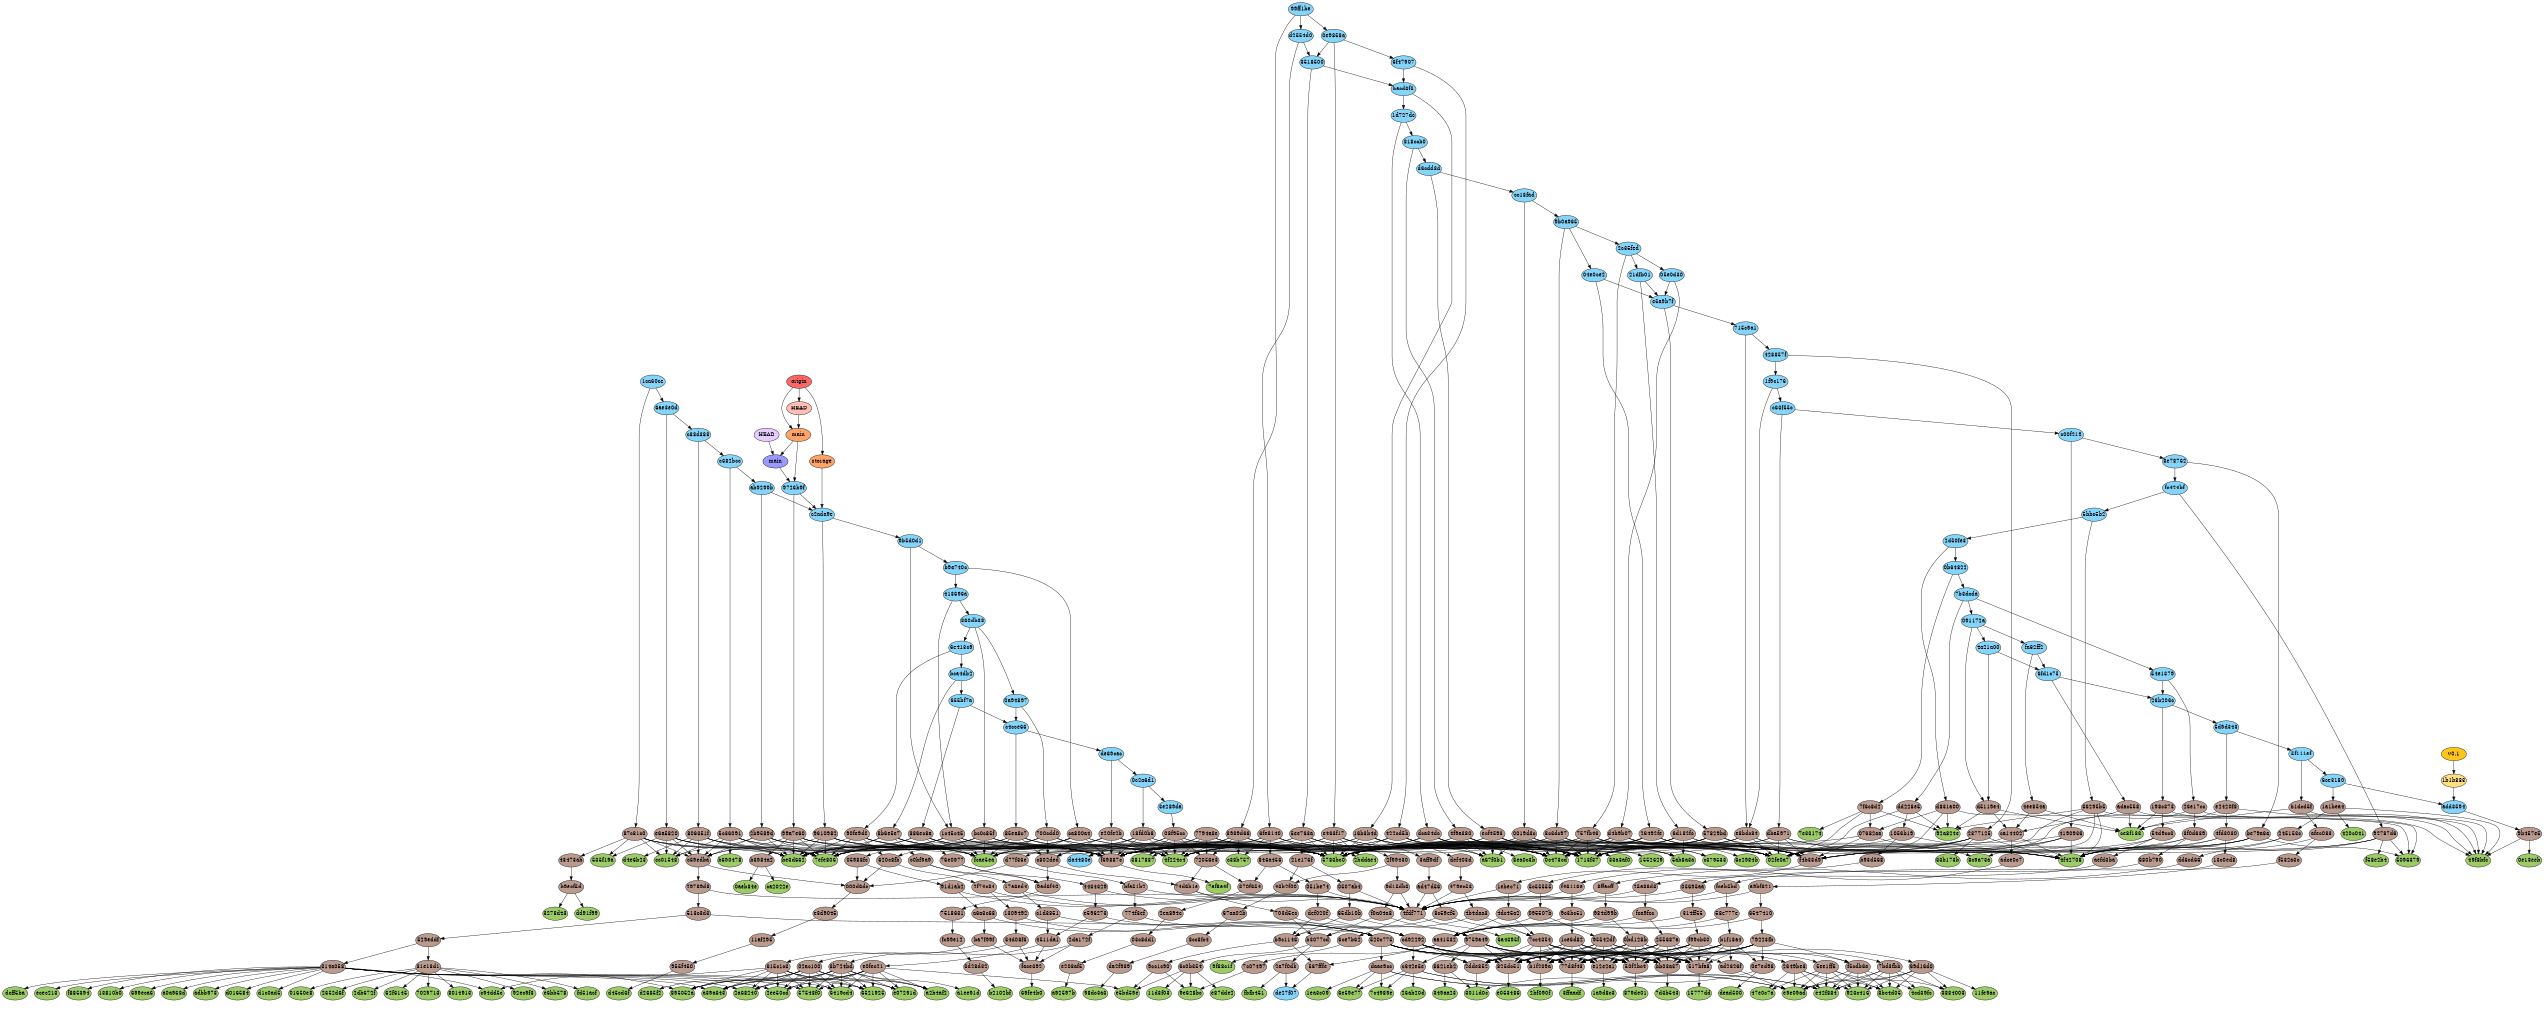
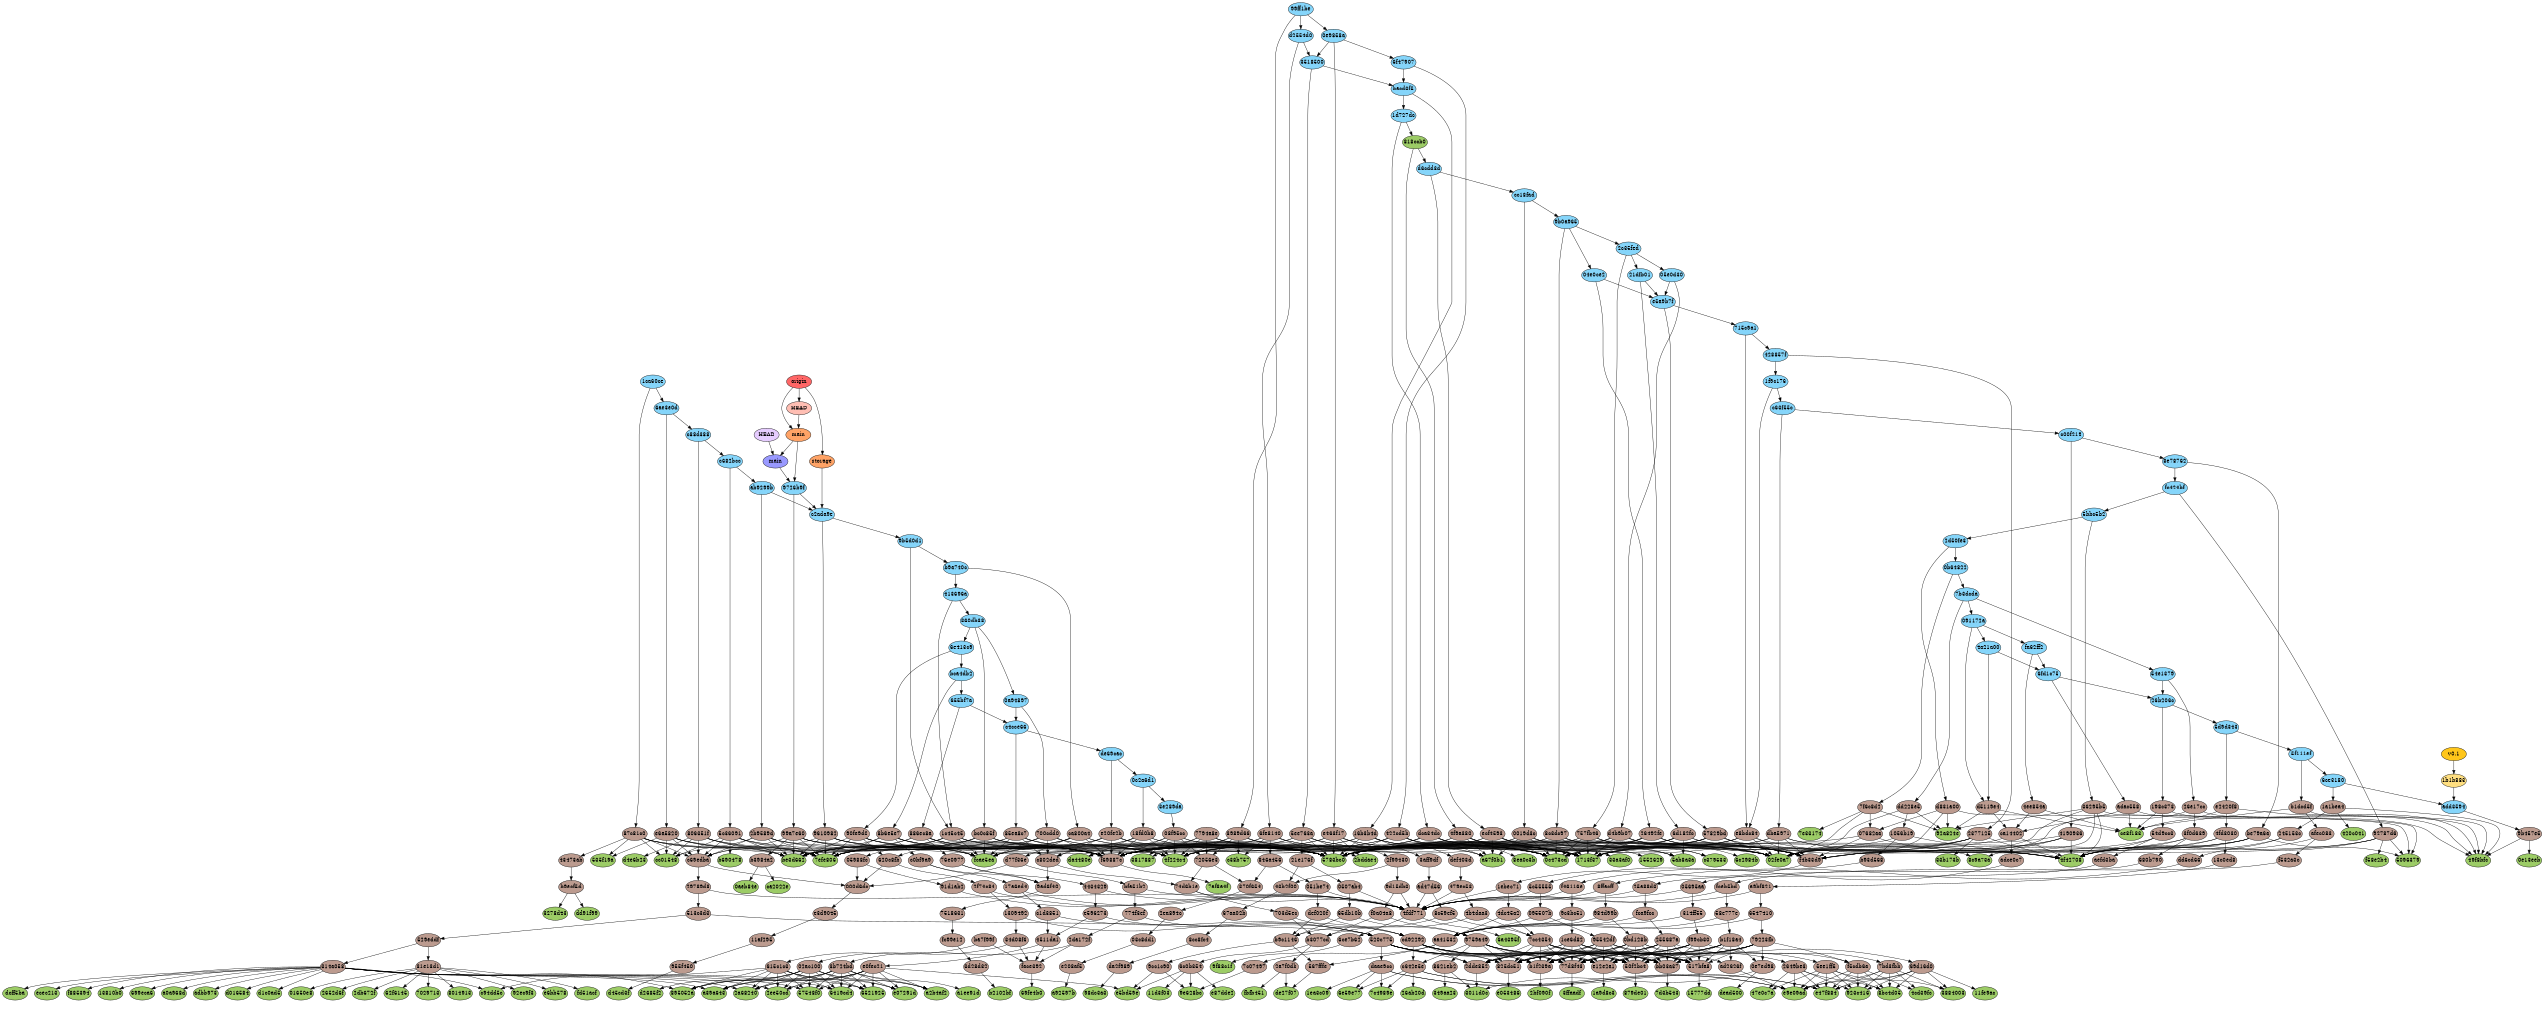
(1415, 142) -> (1415, 142)
(1080, 860) -> (1080, 860)
(984, 914) -> none
(1286, 993) -> (1286, 993)
(1826, 993) -> (1826, 993)
